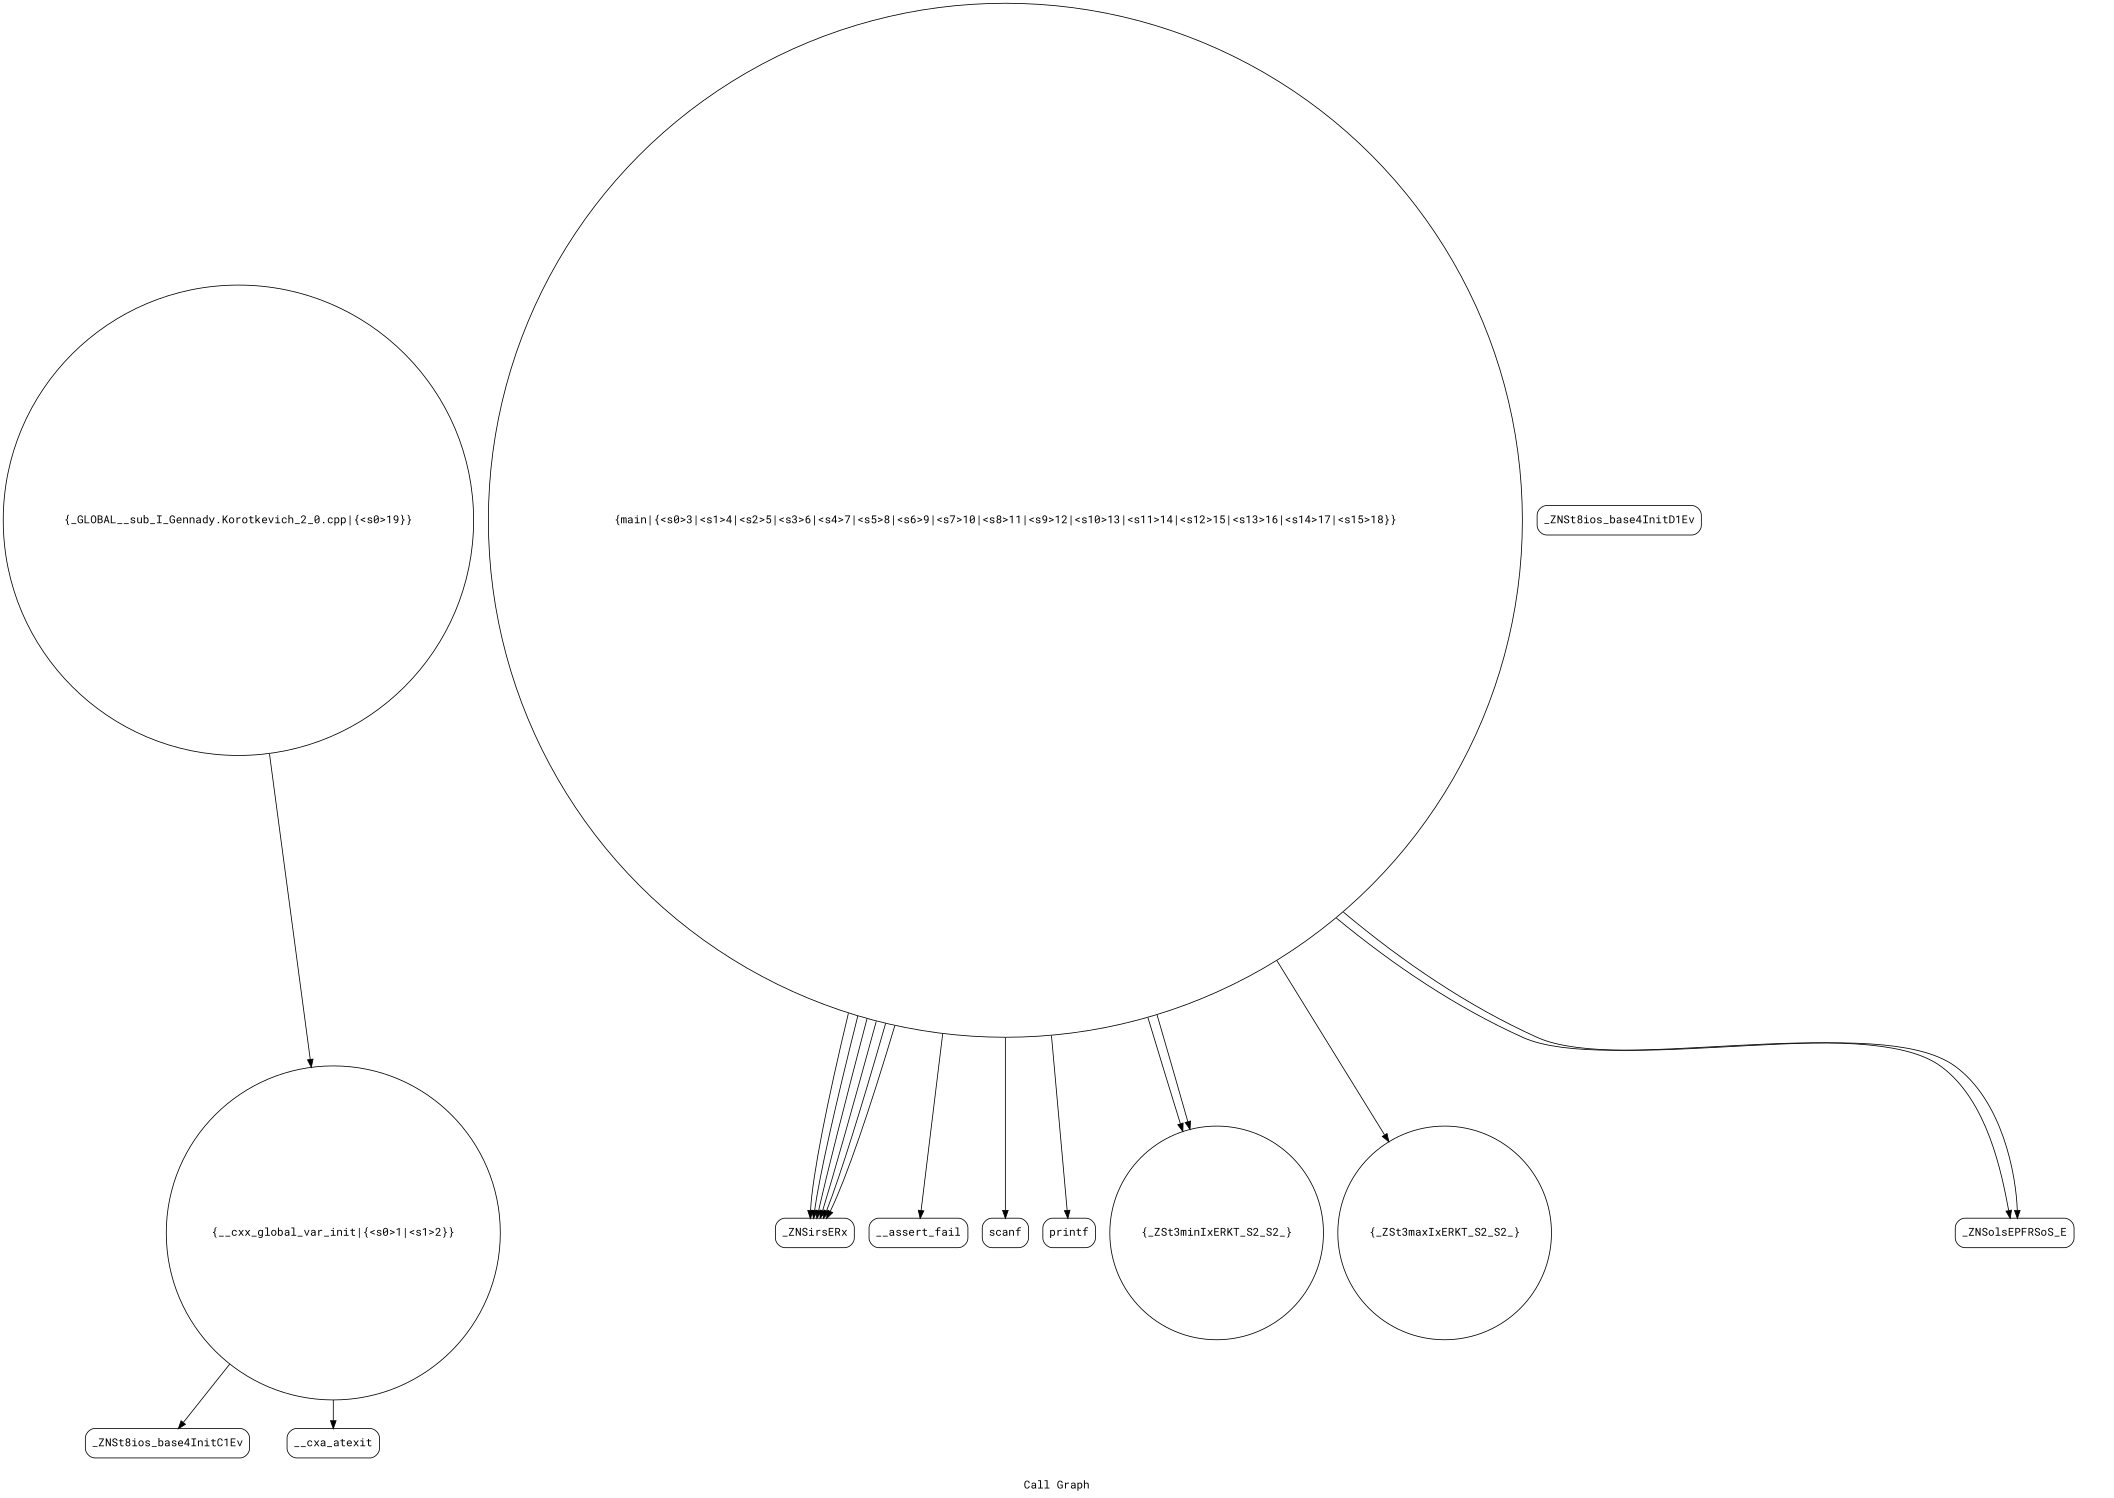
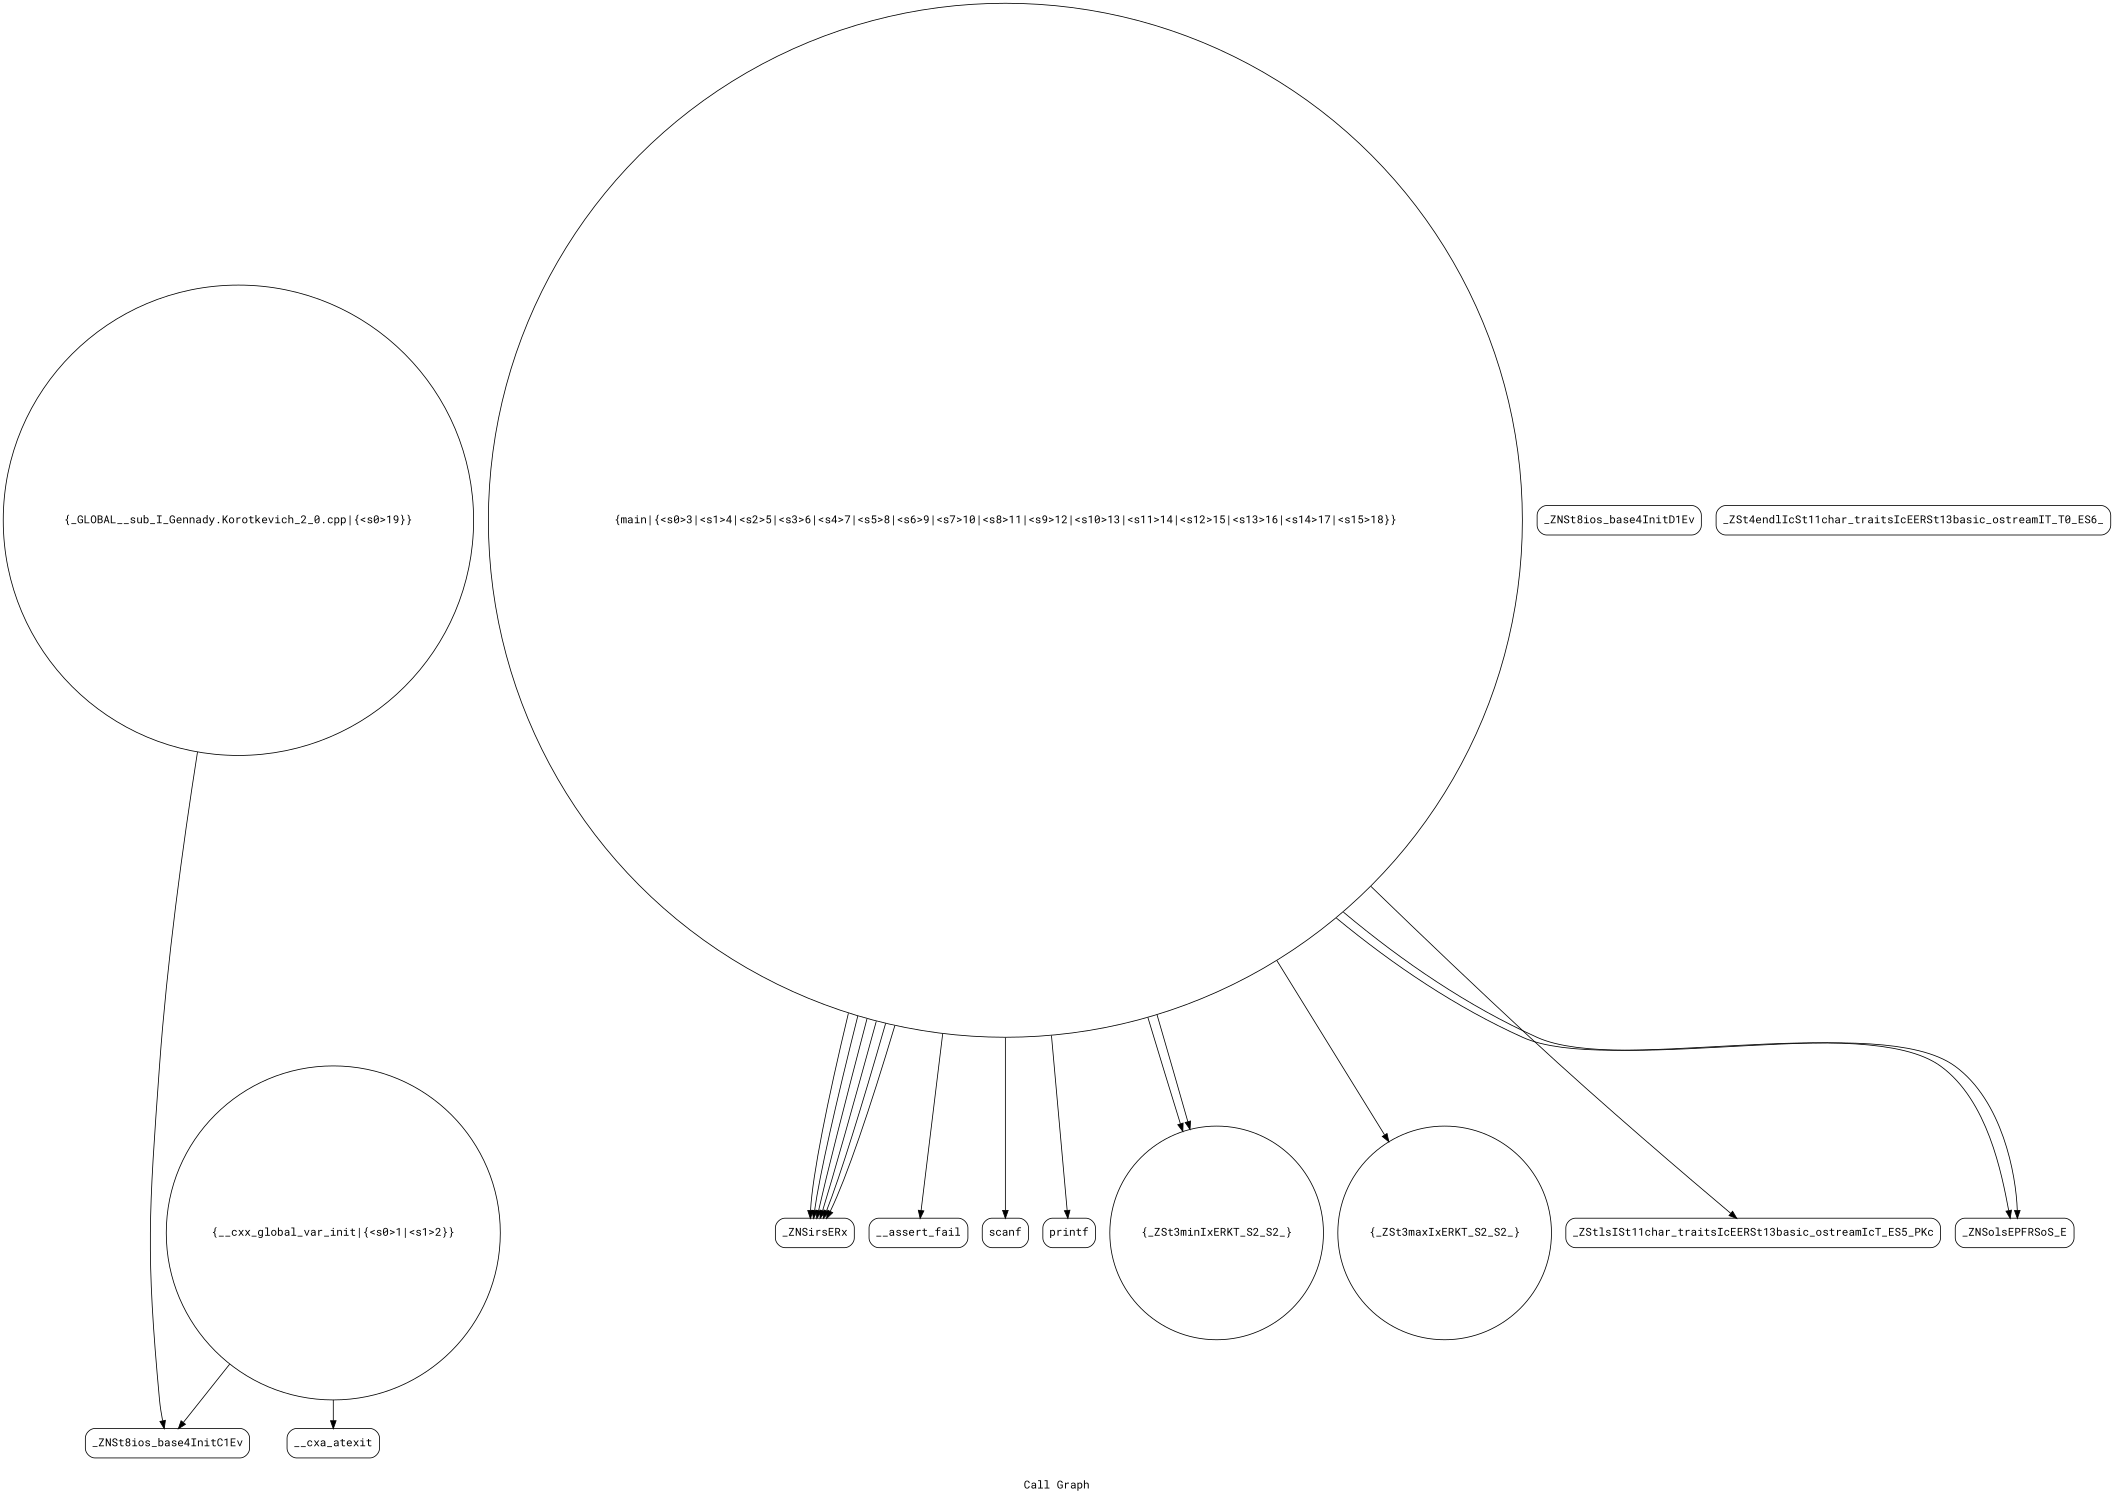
none -> (1913, 520)
(290, 907) -> (158, 1086)
none -> (1753, 1233)
